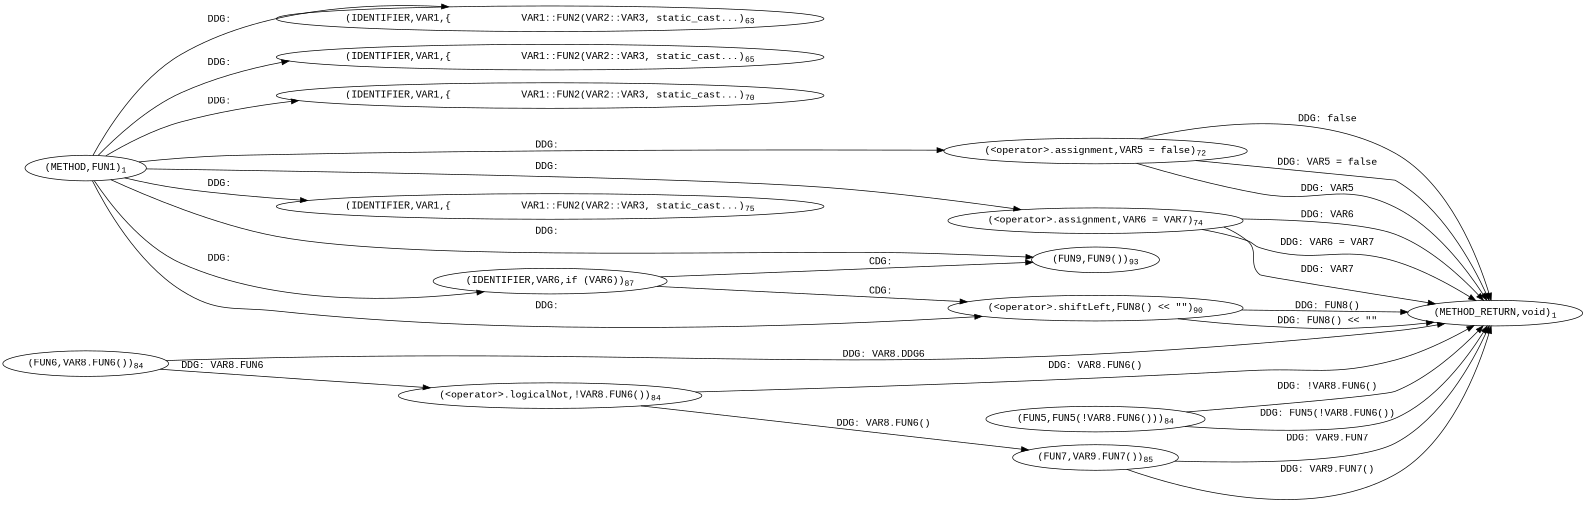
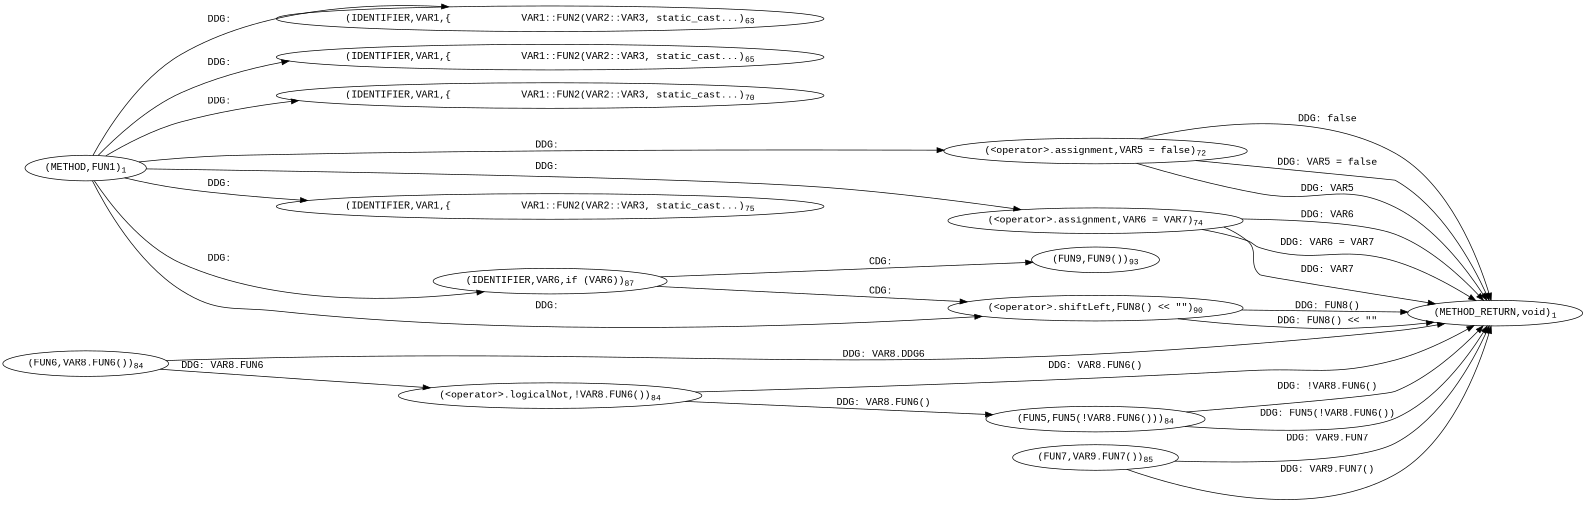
(563, 253) -> none
(831, 428) -> (835, 408)
